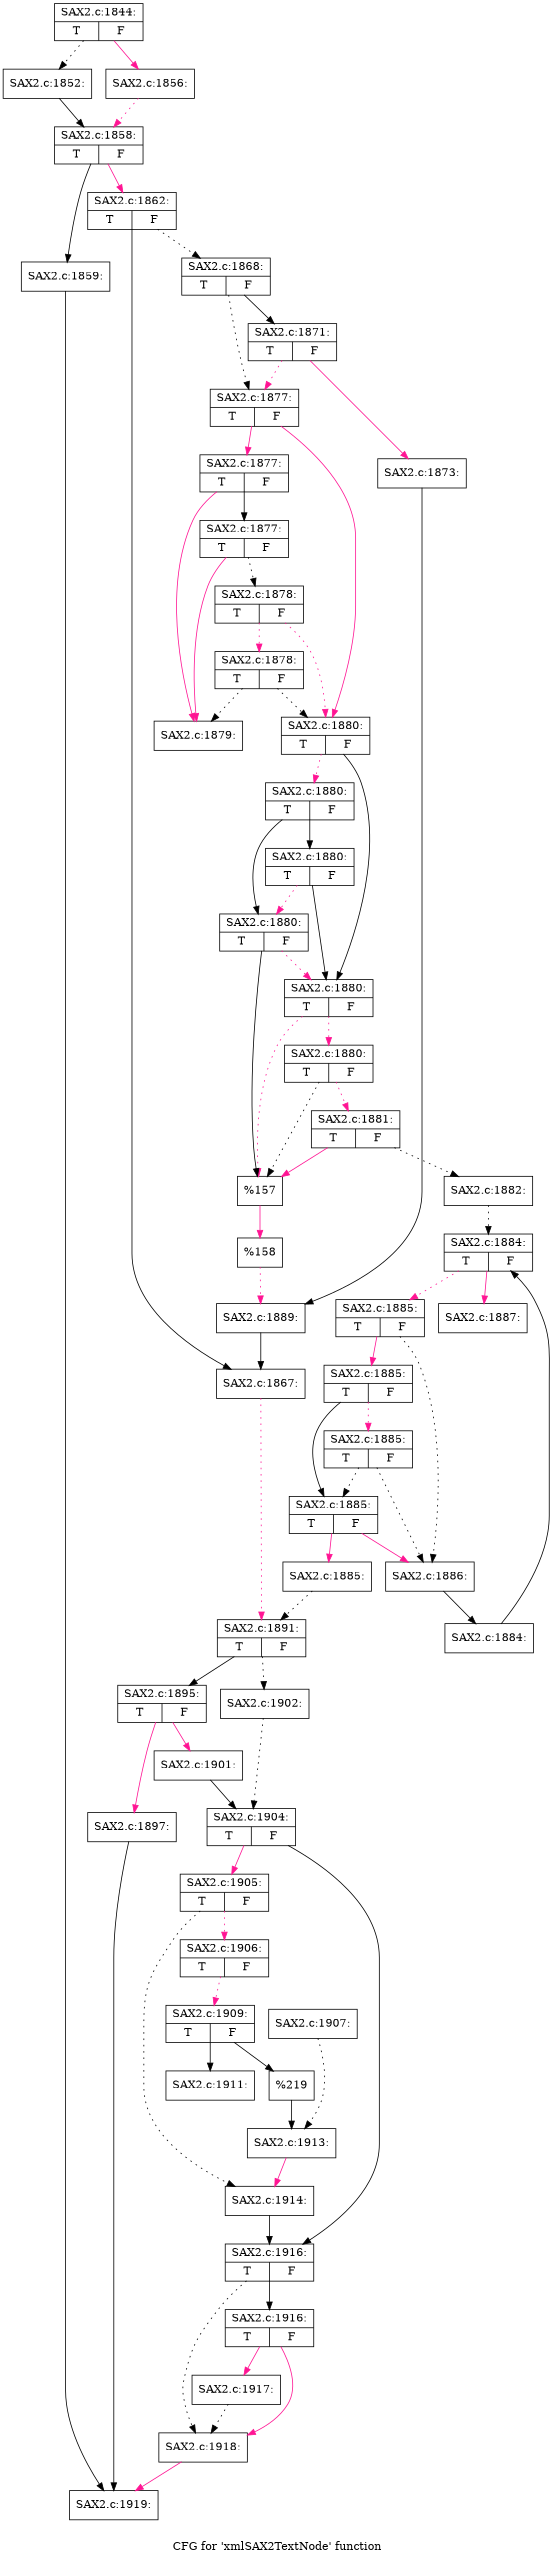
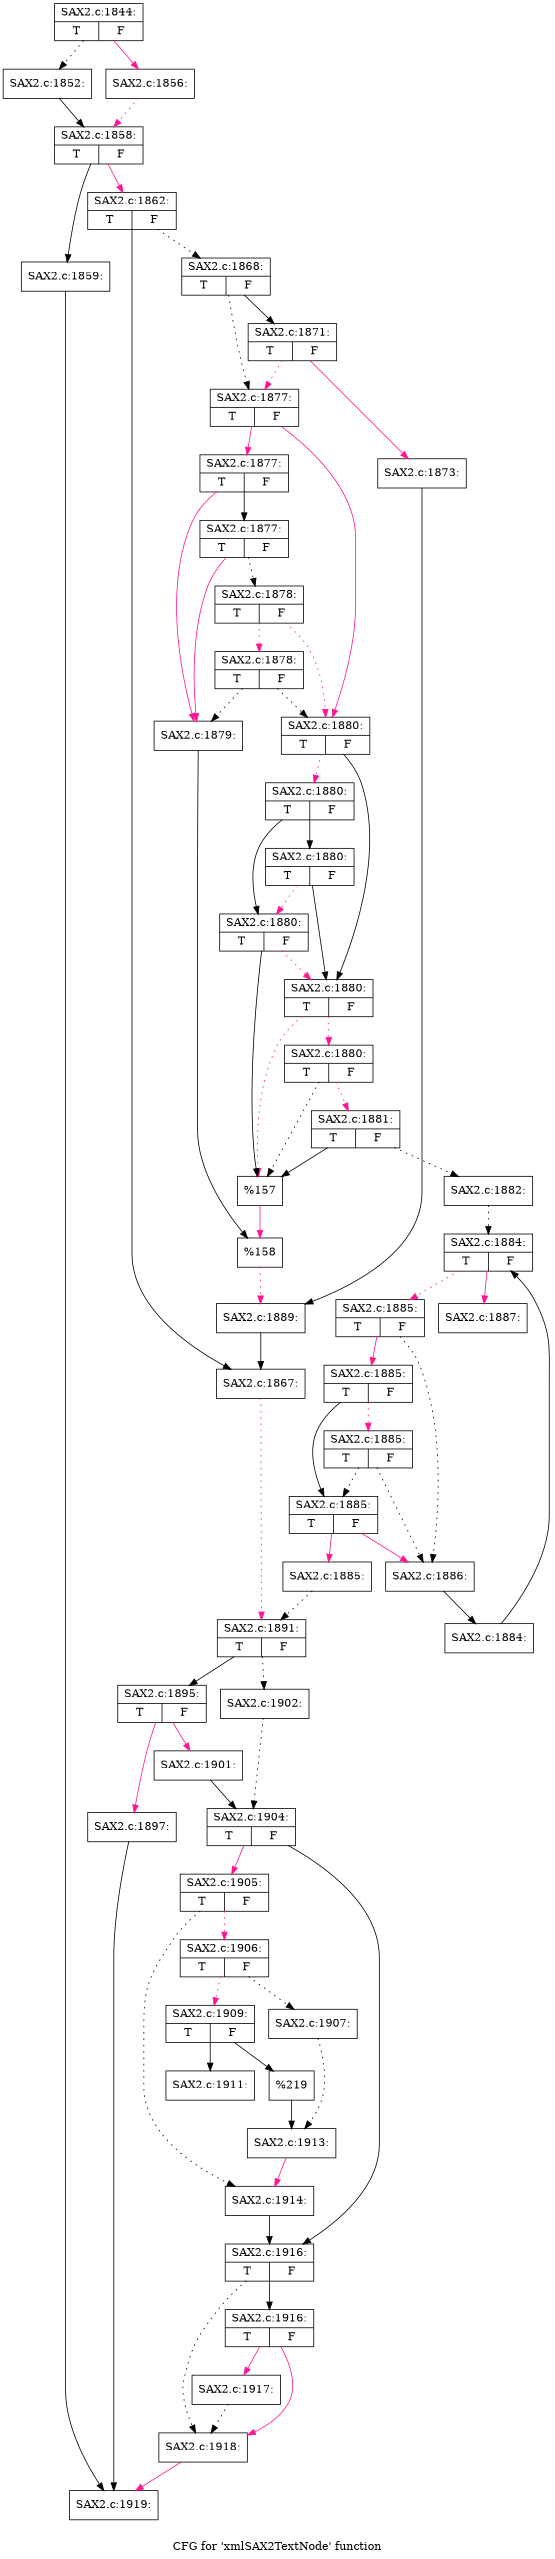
none -> (198, 997)
(308, 1160) -> (308, 1160)
none -> (268, 1991)
